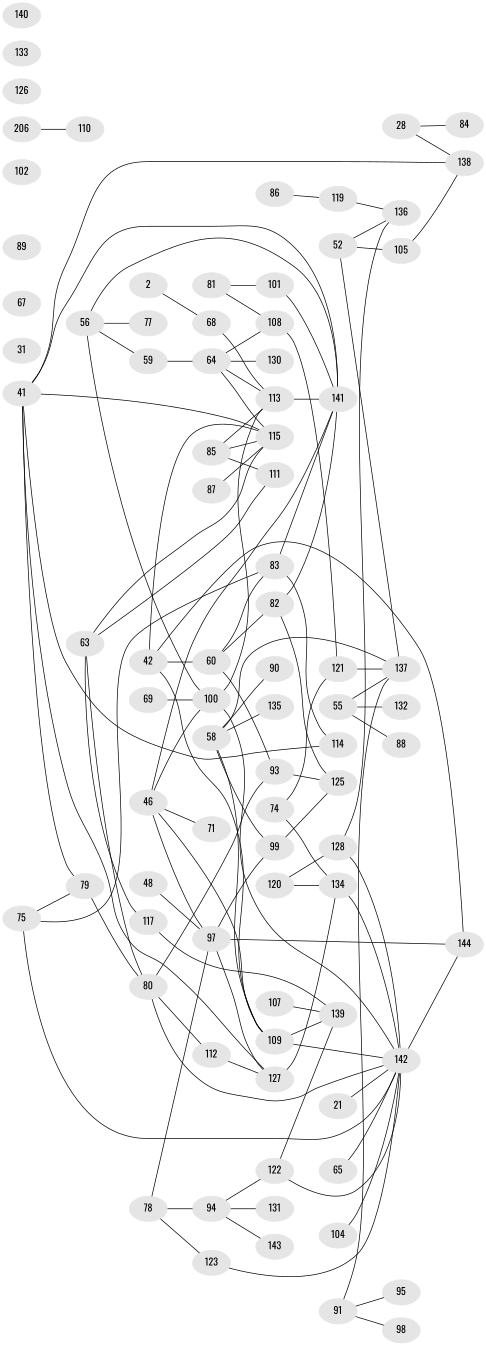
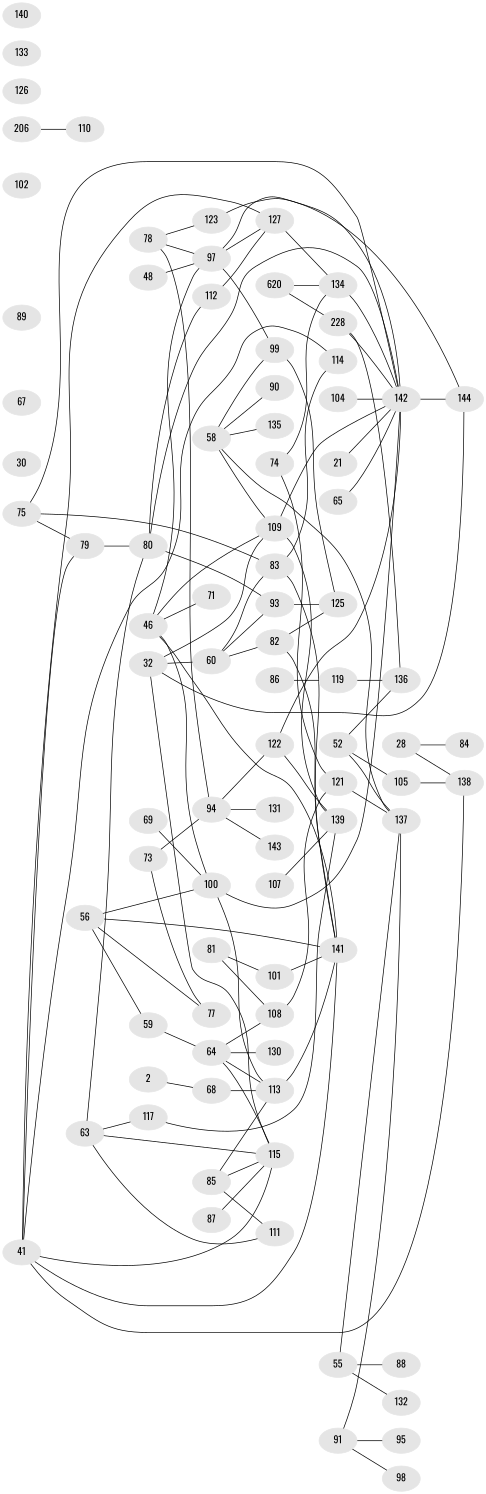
(22, 351) -> (22, 464)
(148, 662) -> (148, 664)
(338, 848) -> (338, 323)
none -> (148, 859)
(275, 886) -> (275, 285)
